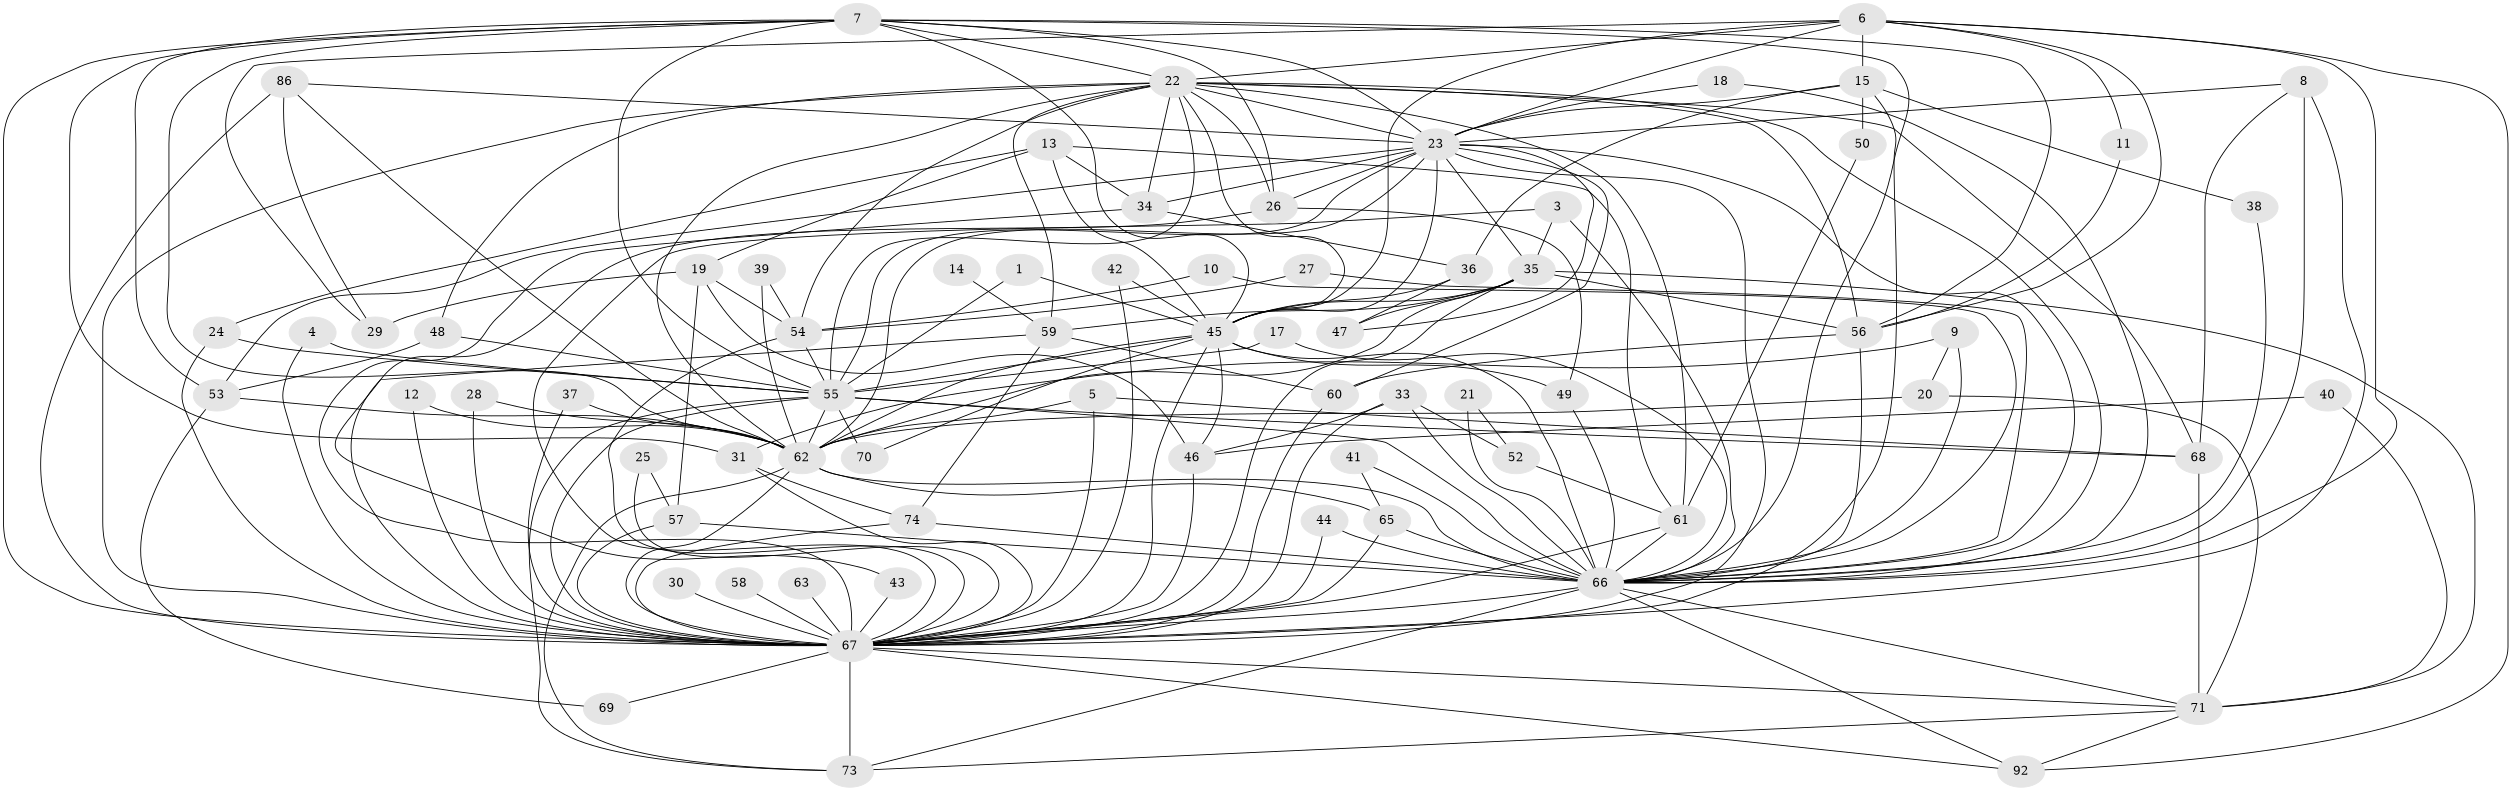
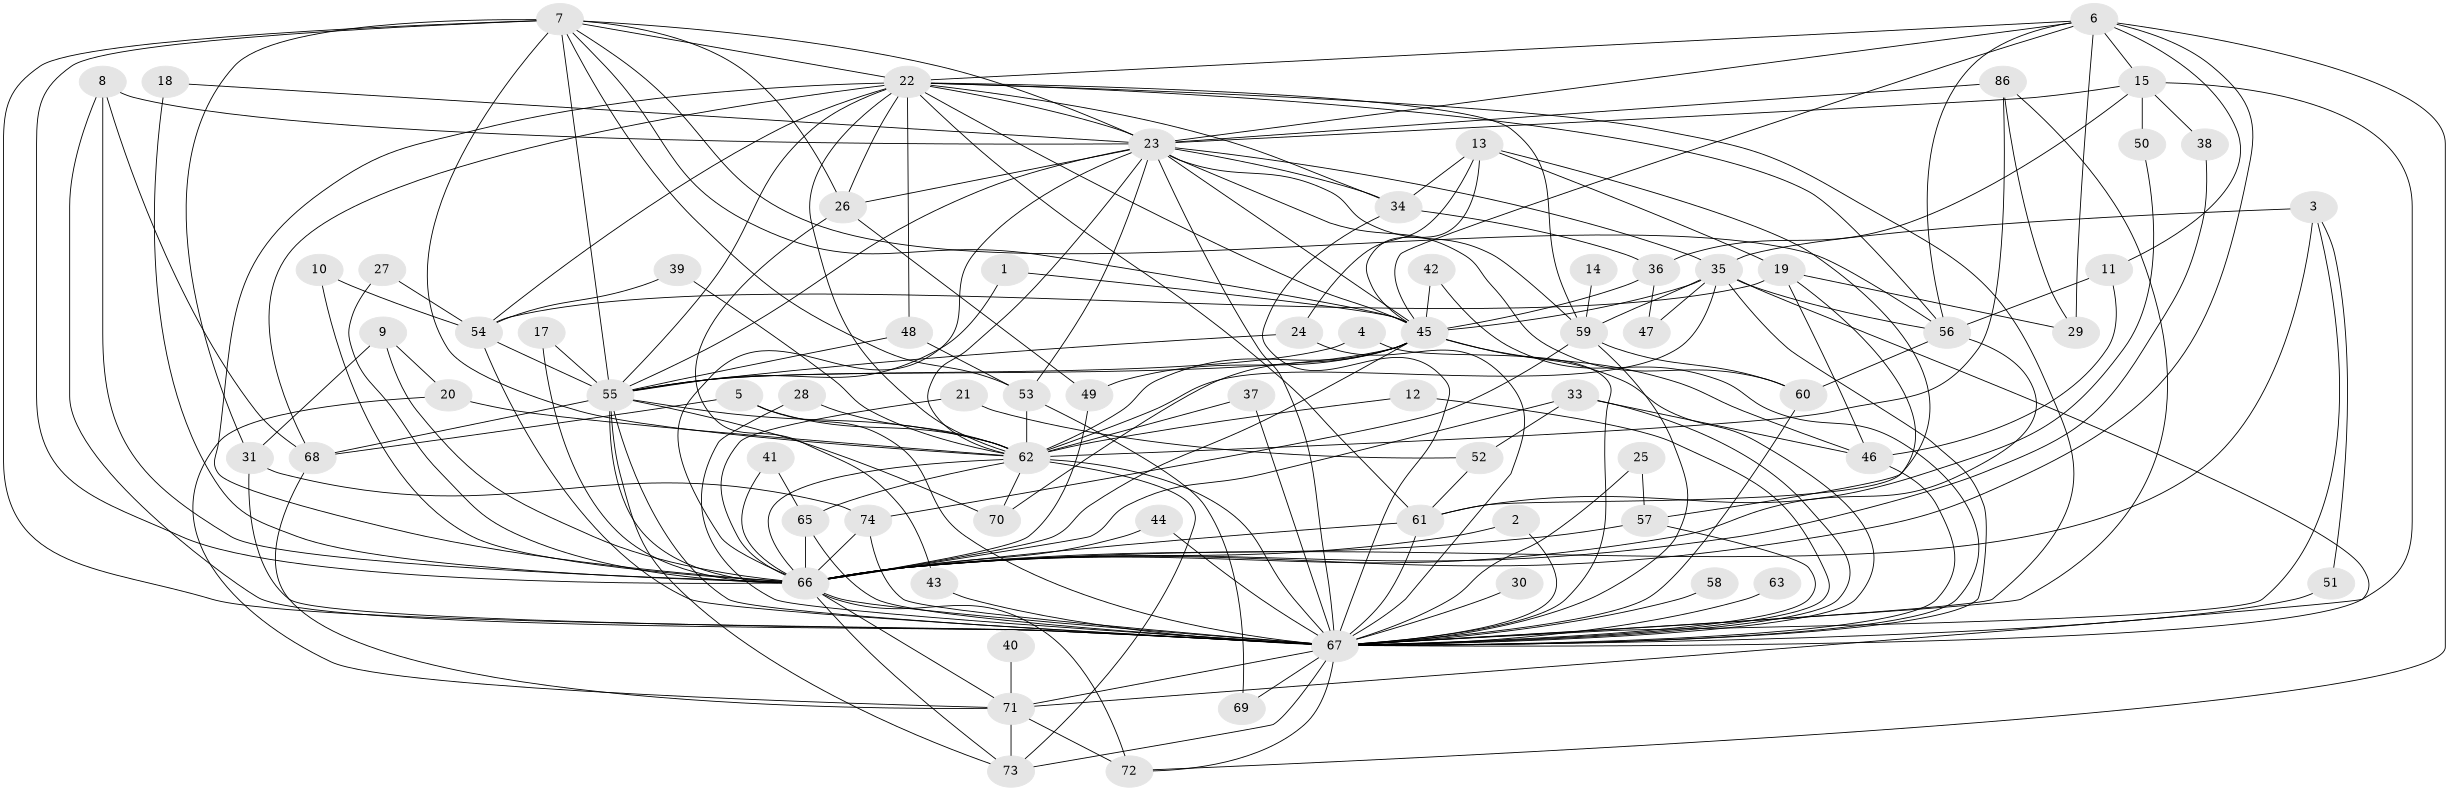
(1582, 261) -> (1375, 226)
(1787, 420) -> (2026, 415)
none -> (1012, 489)
none -> (1516, 521)
none -> (2331, 583)
(2021, 772) -> (1129, 772)
